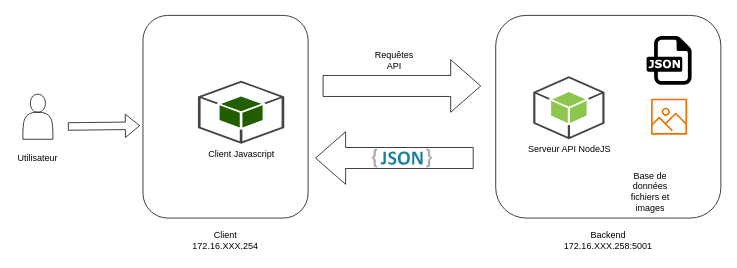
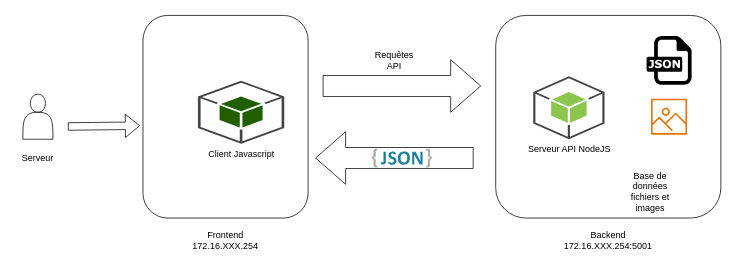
(38, 158) -> (38, 158)
(225, 240) -> (225, 240)
(608, 240) -> (608, 240)
